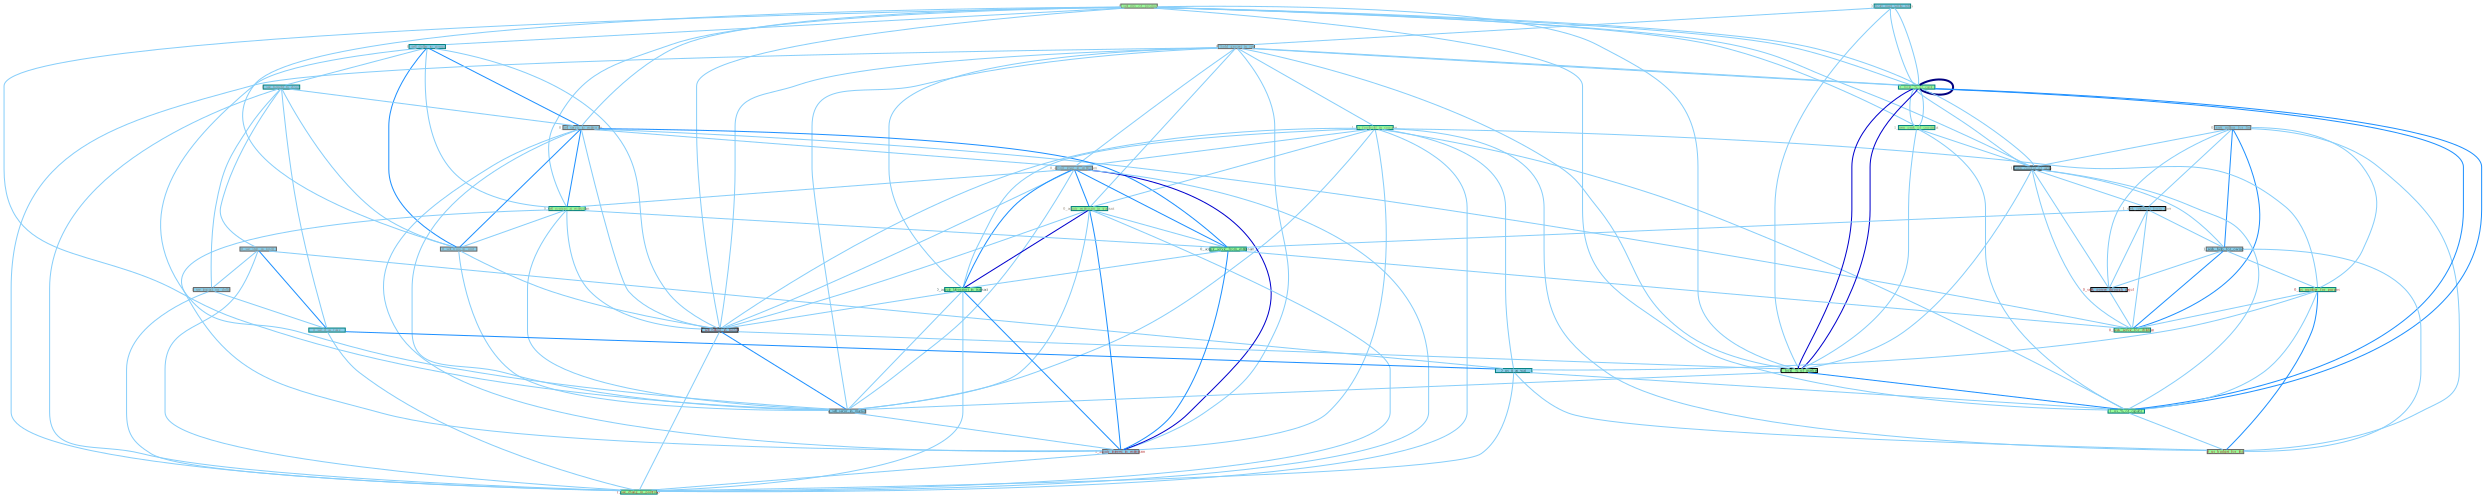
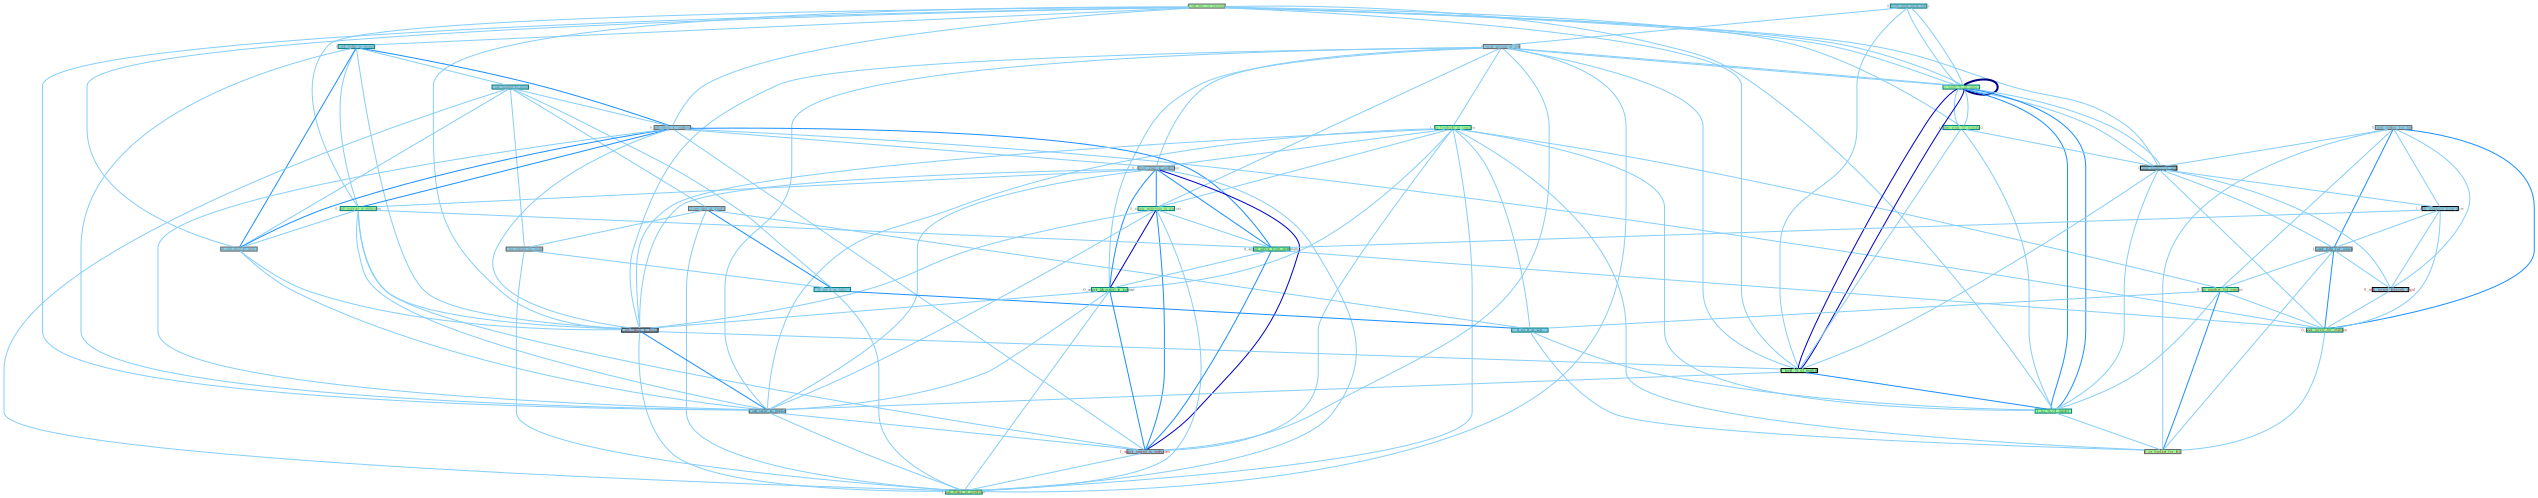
none -> (2280, 422)
(1321, 471) -> (865, 454)
